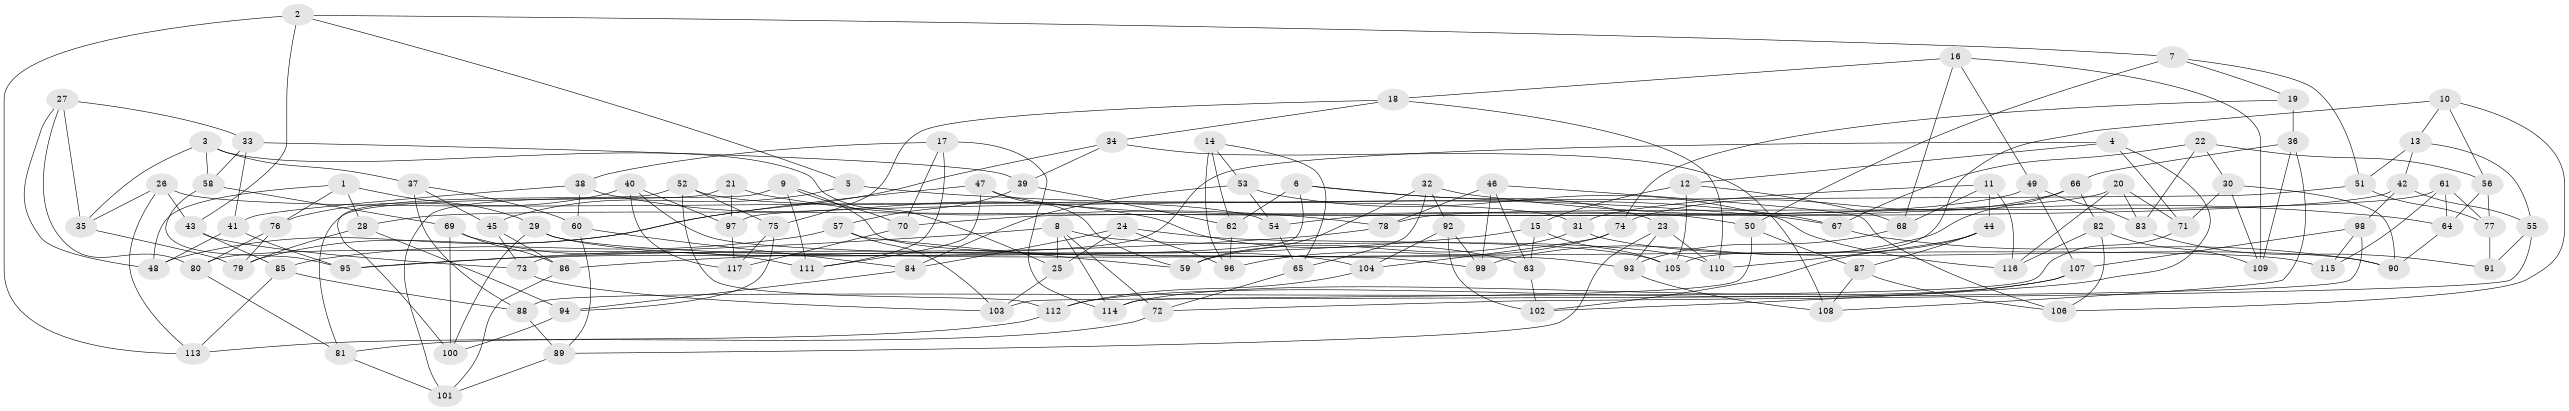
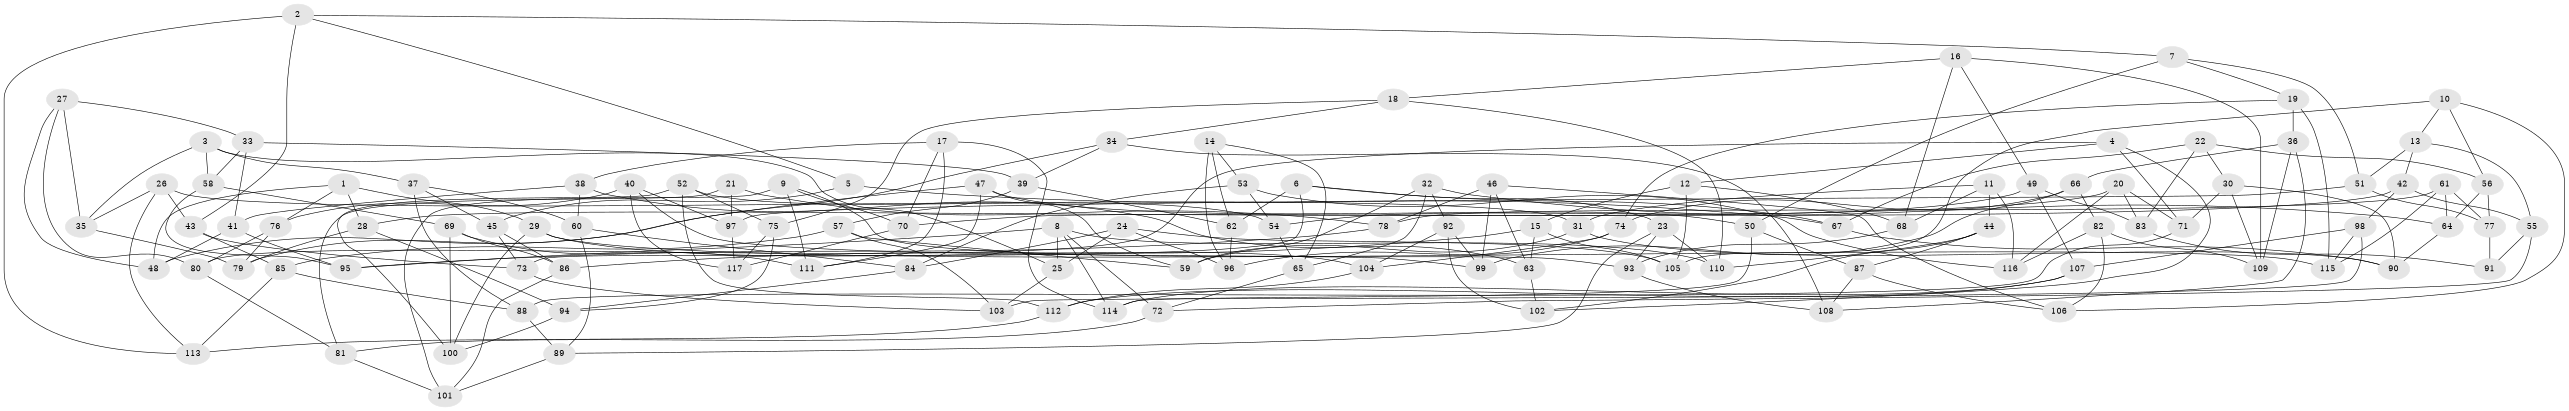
none -> (2326, 181)
